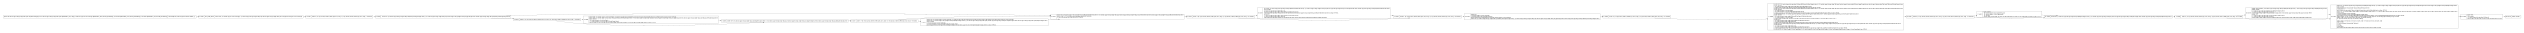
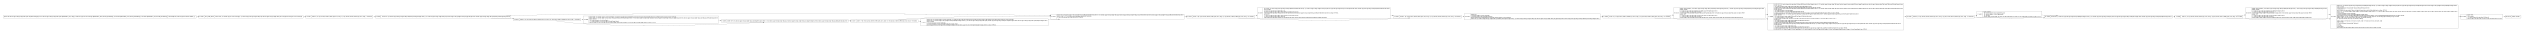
none -> (1719, 13)
